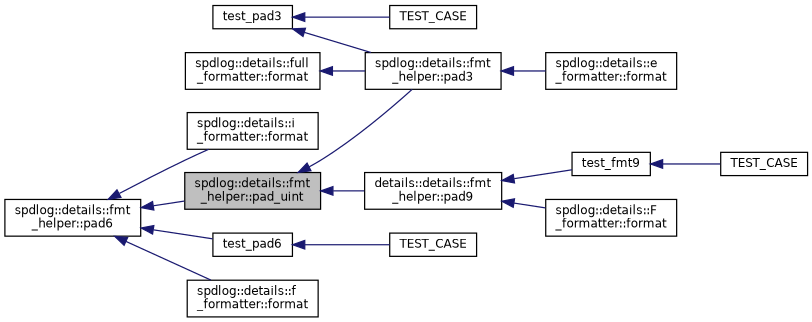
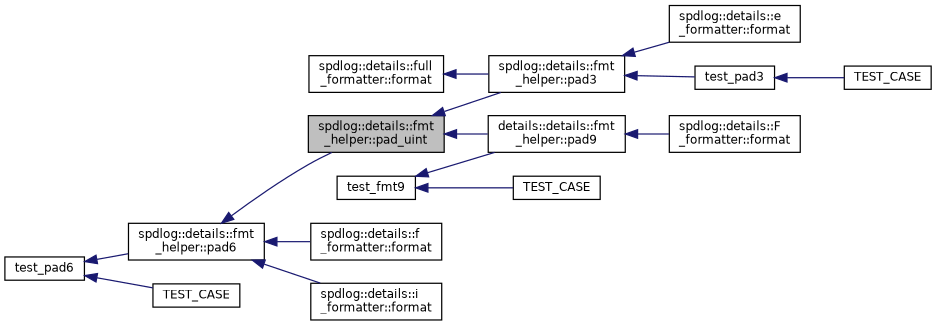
(338, 42) -> (666, 76)
(543, 174) -> (461, 163)
(183, 234) -> (113, 257)
